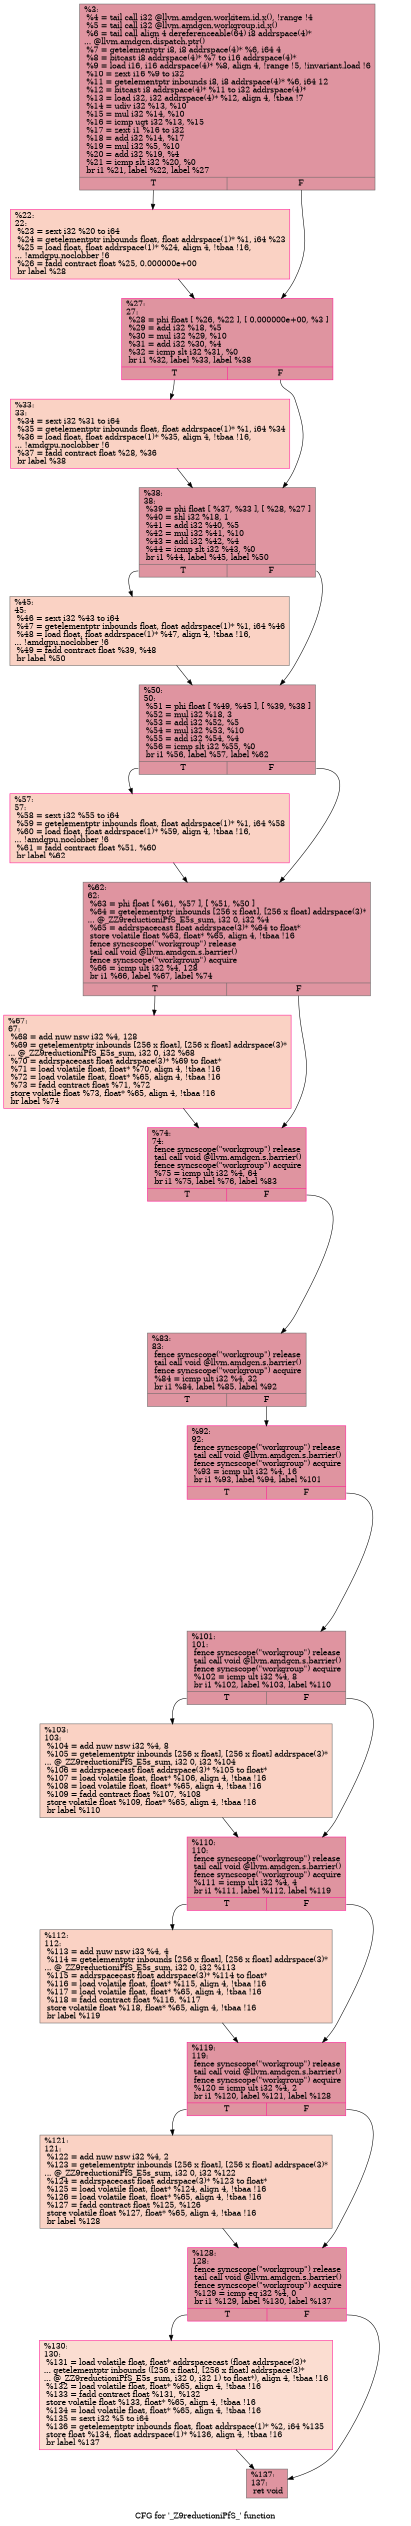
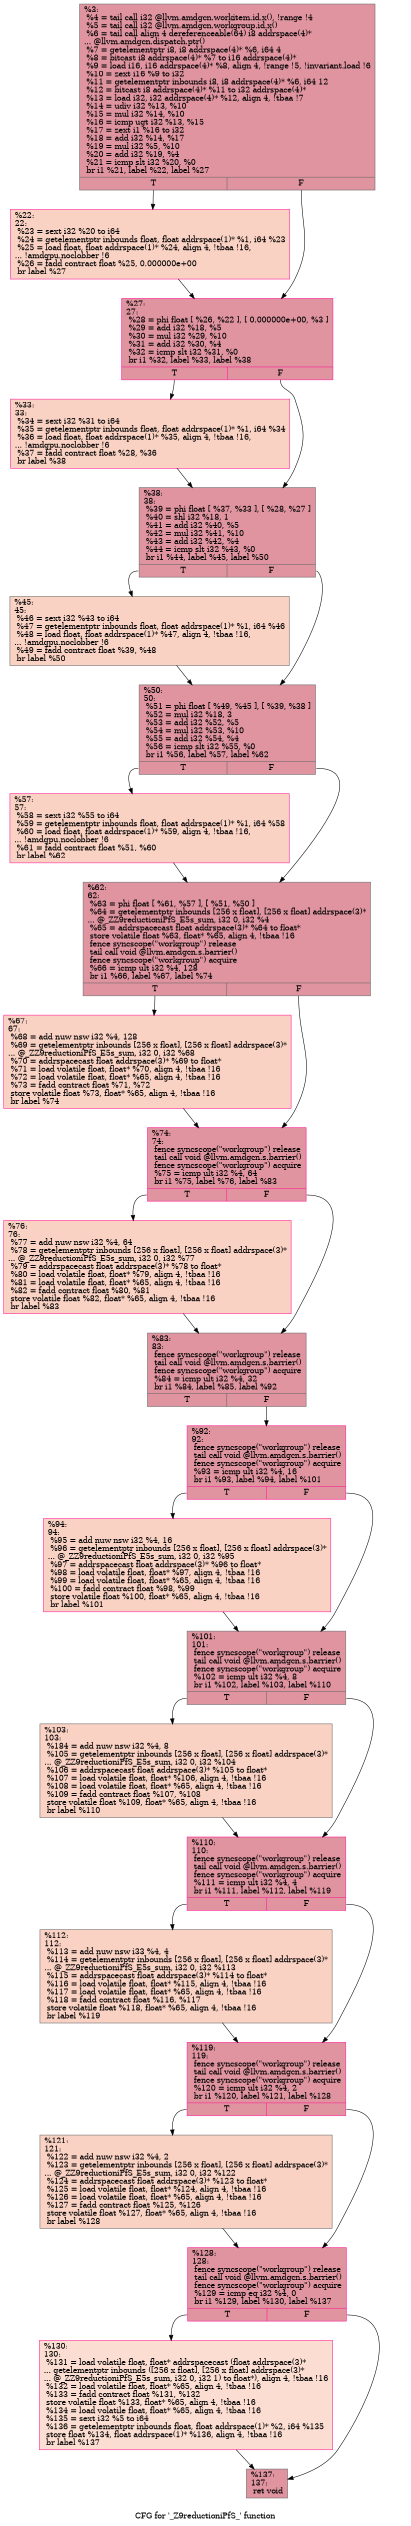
(40, 272) -> (40, 272)
none -> (147, 1267)
none -> (187, 1565)
(106, 1746) -> (106, 1746)
